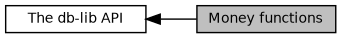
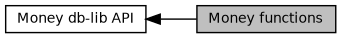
(76, 19) -> (76, 19)
